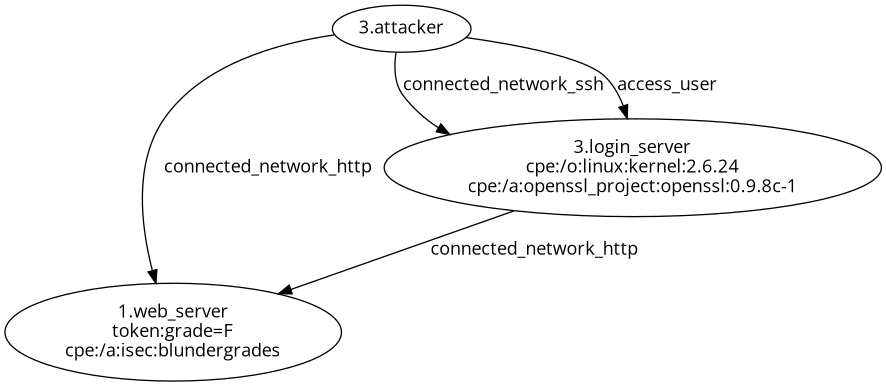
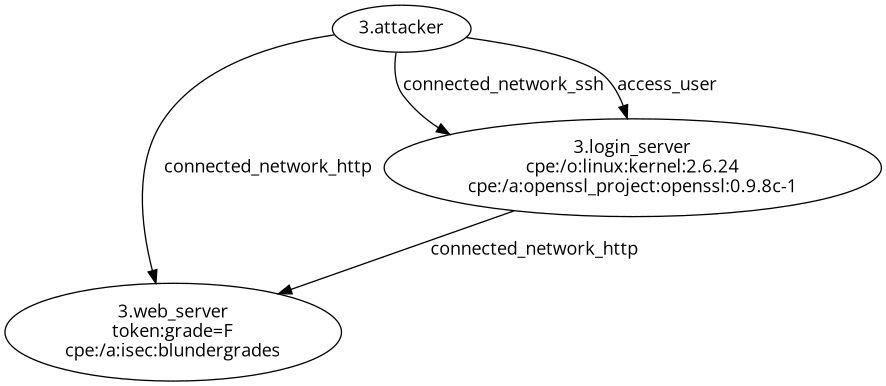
(173, 332) -> (173, 332)
